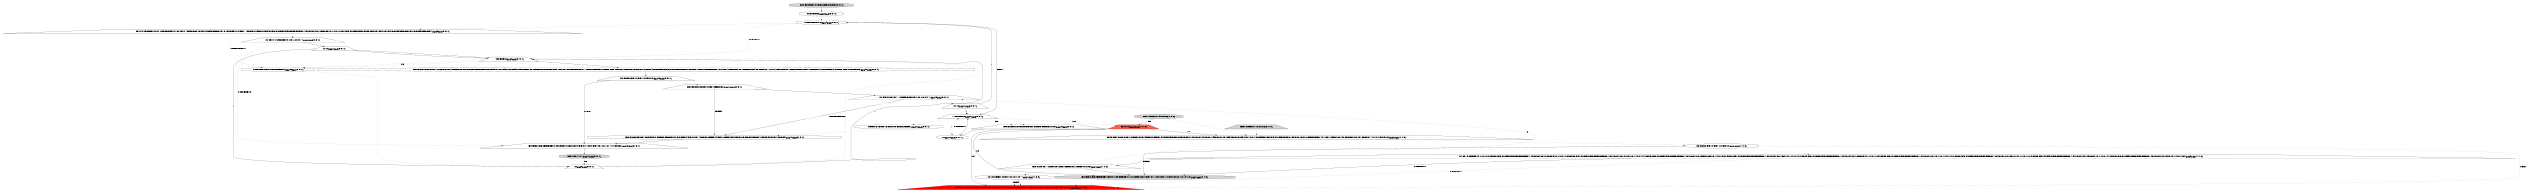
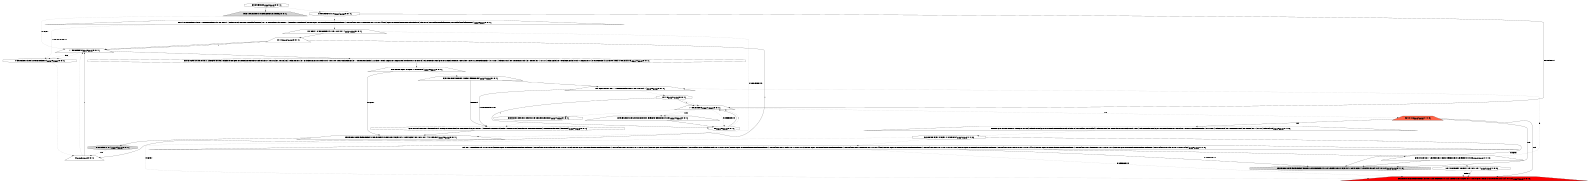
(822, 5) -> (265, 14)
(822, 9) -> (266, 9)
(983, 28) -> (515, 122)
(754, 40) -> (45, 31)
(1000, 70) -> (1549, 61)
(965, 106) -> (674, 97)
(1159, 116) -> none
(1256, 127) -> none
